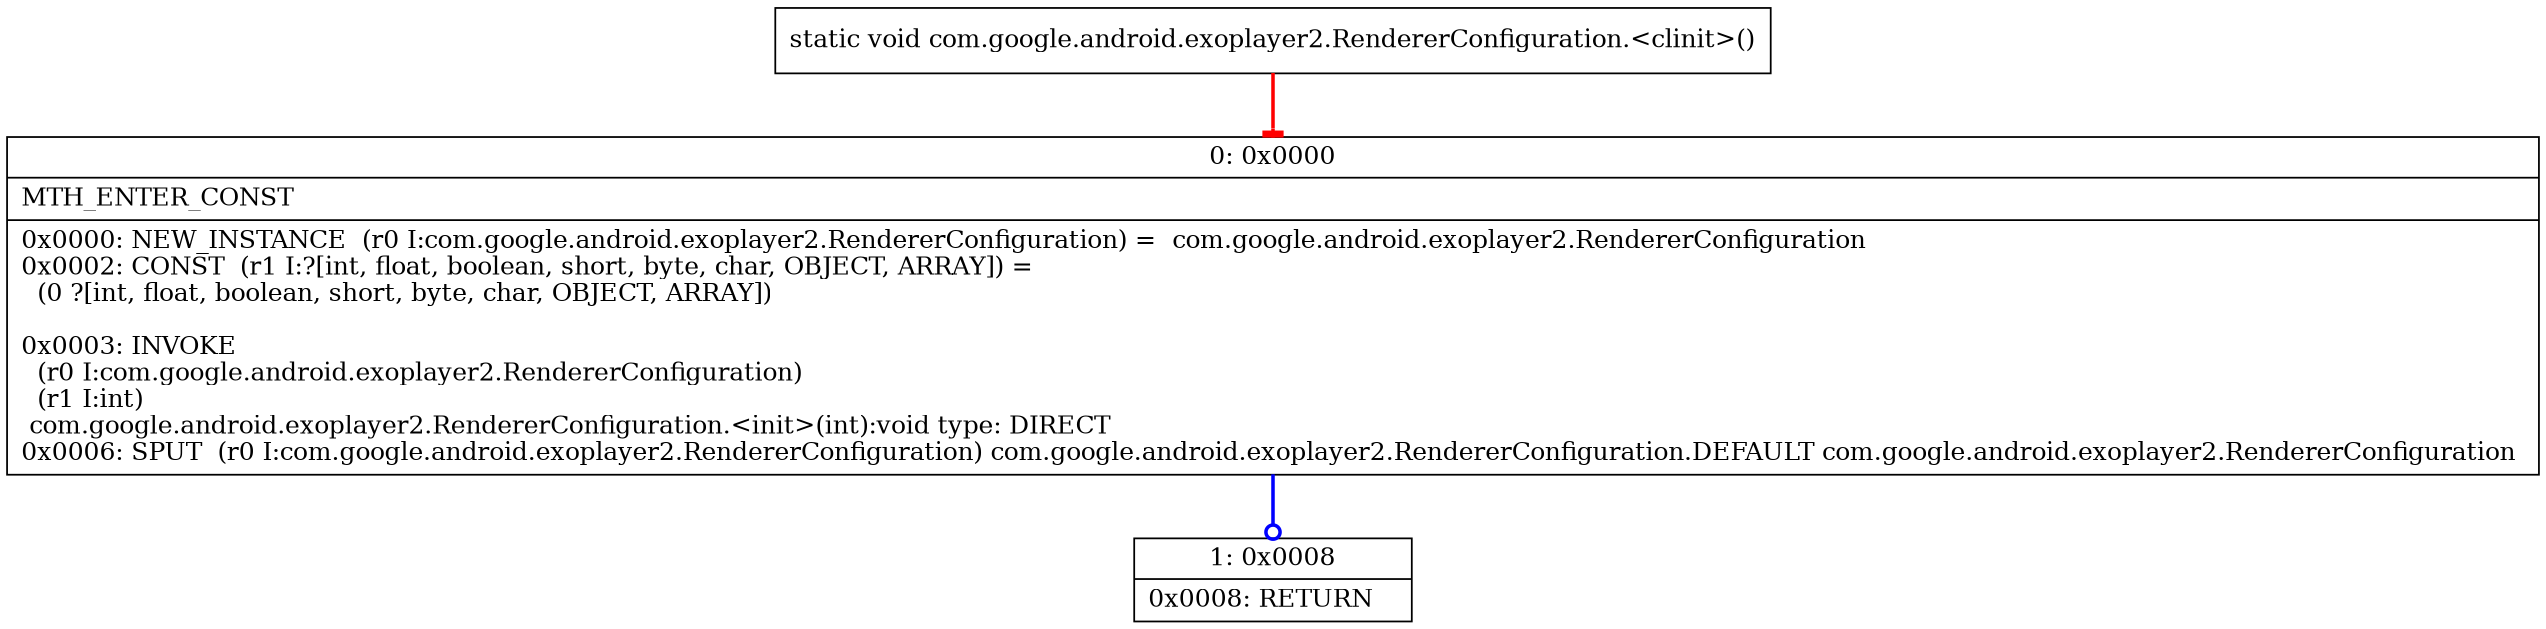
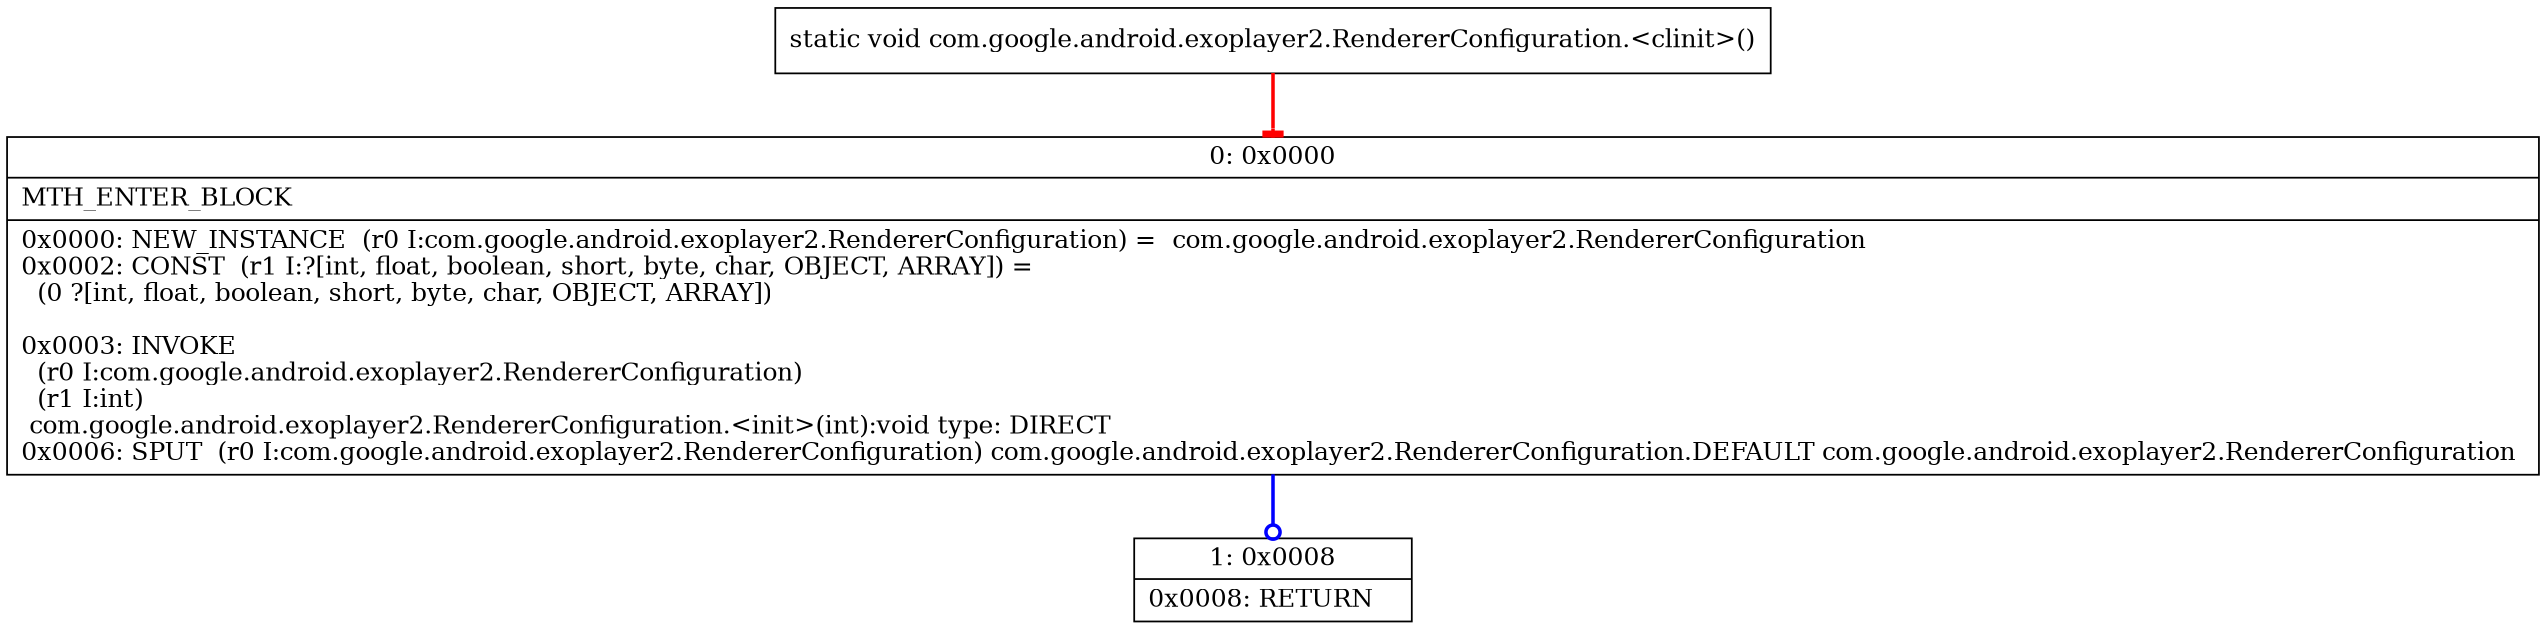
(157, 198) -> (157, 198)
